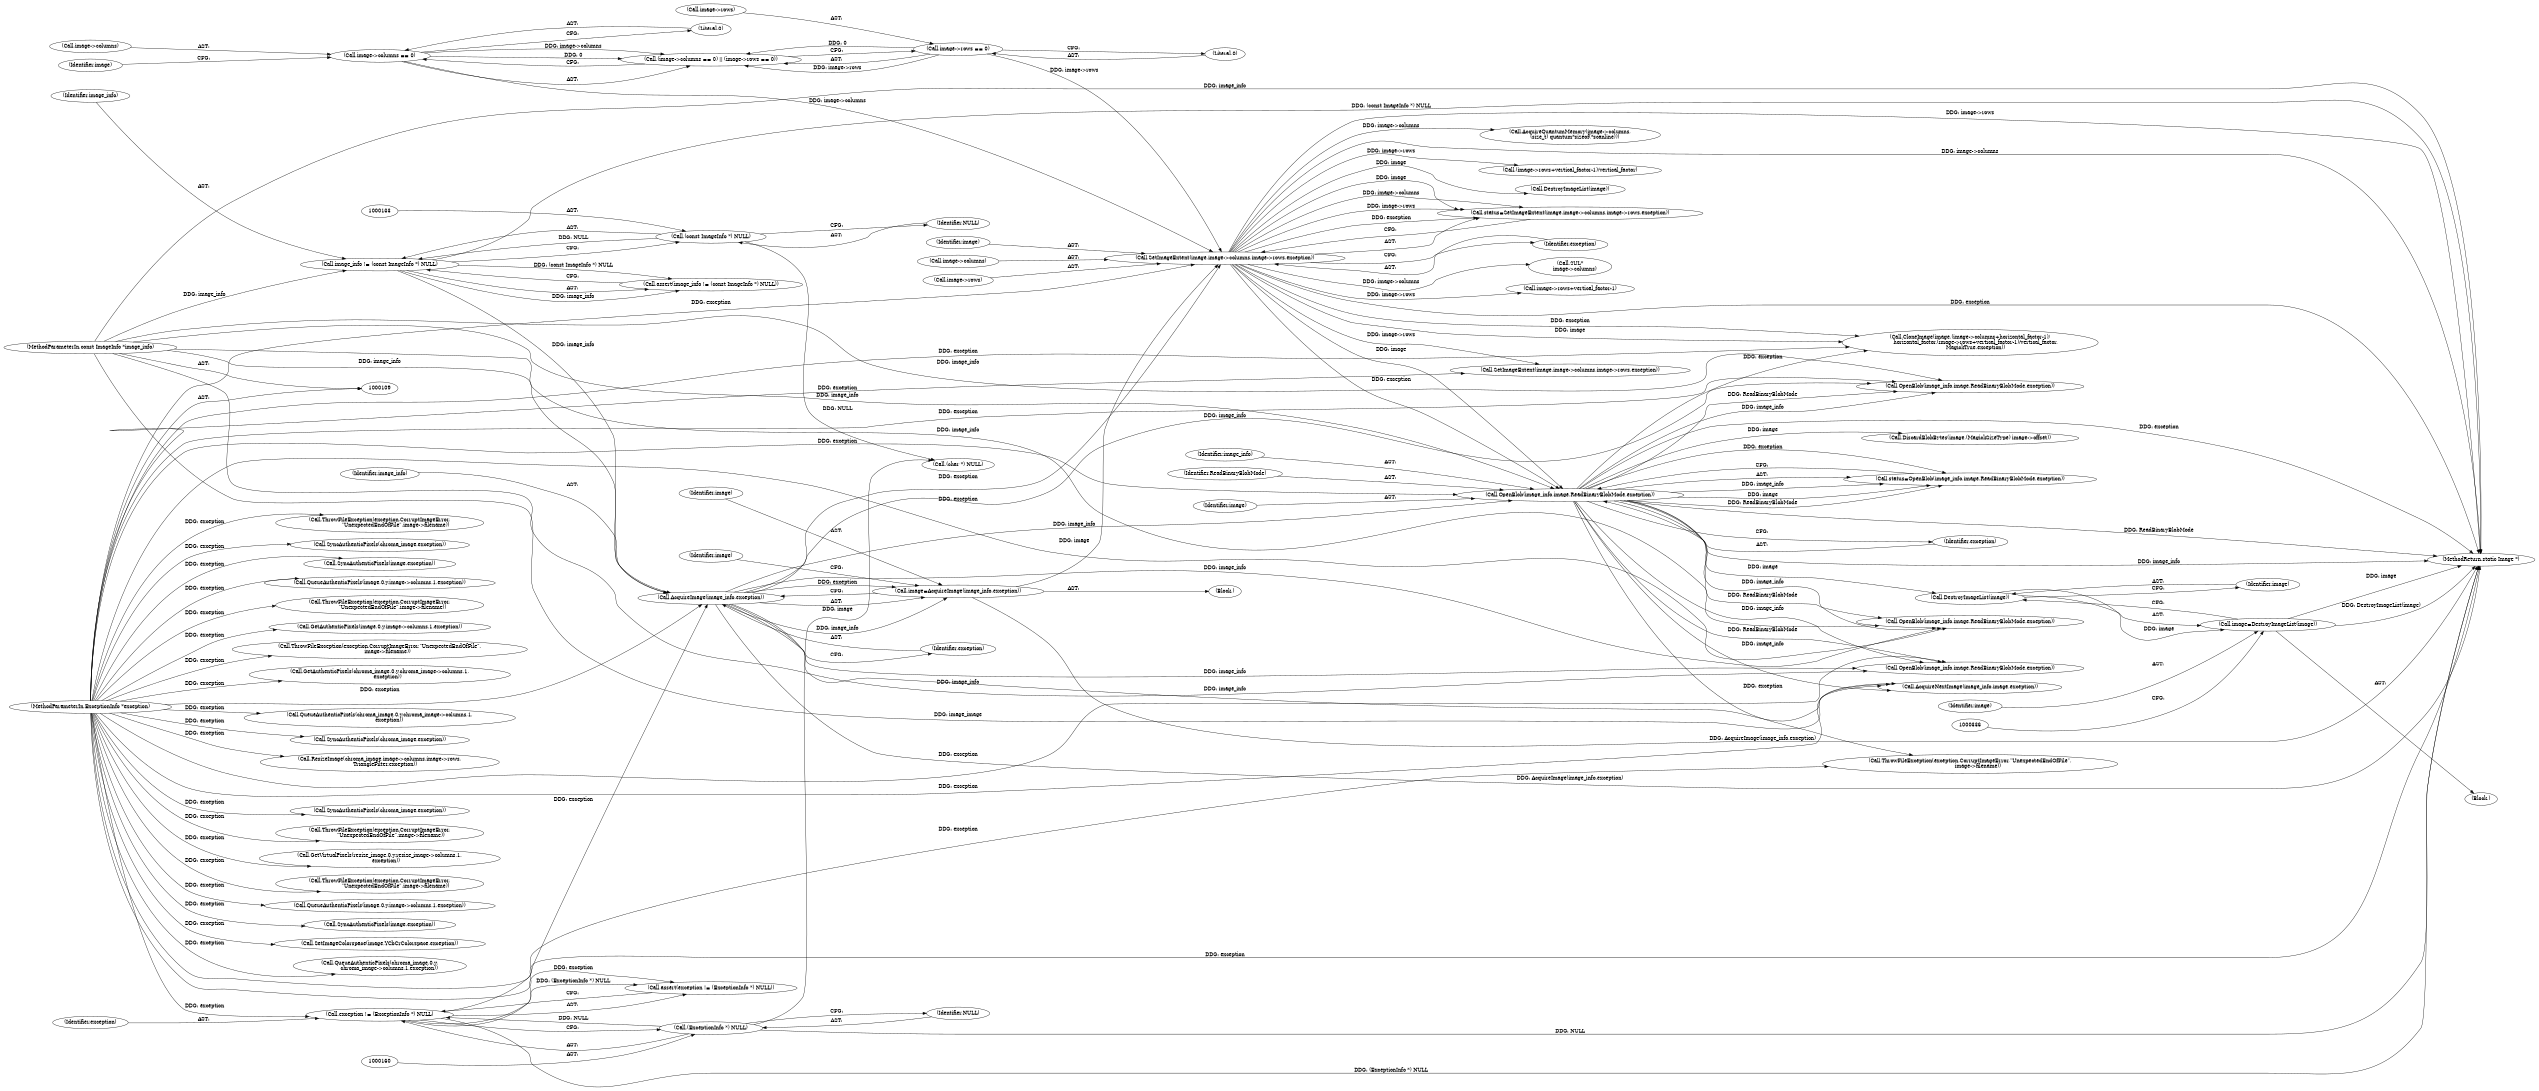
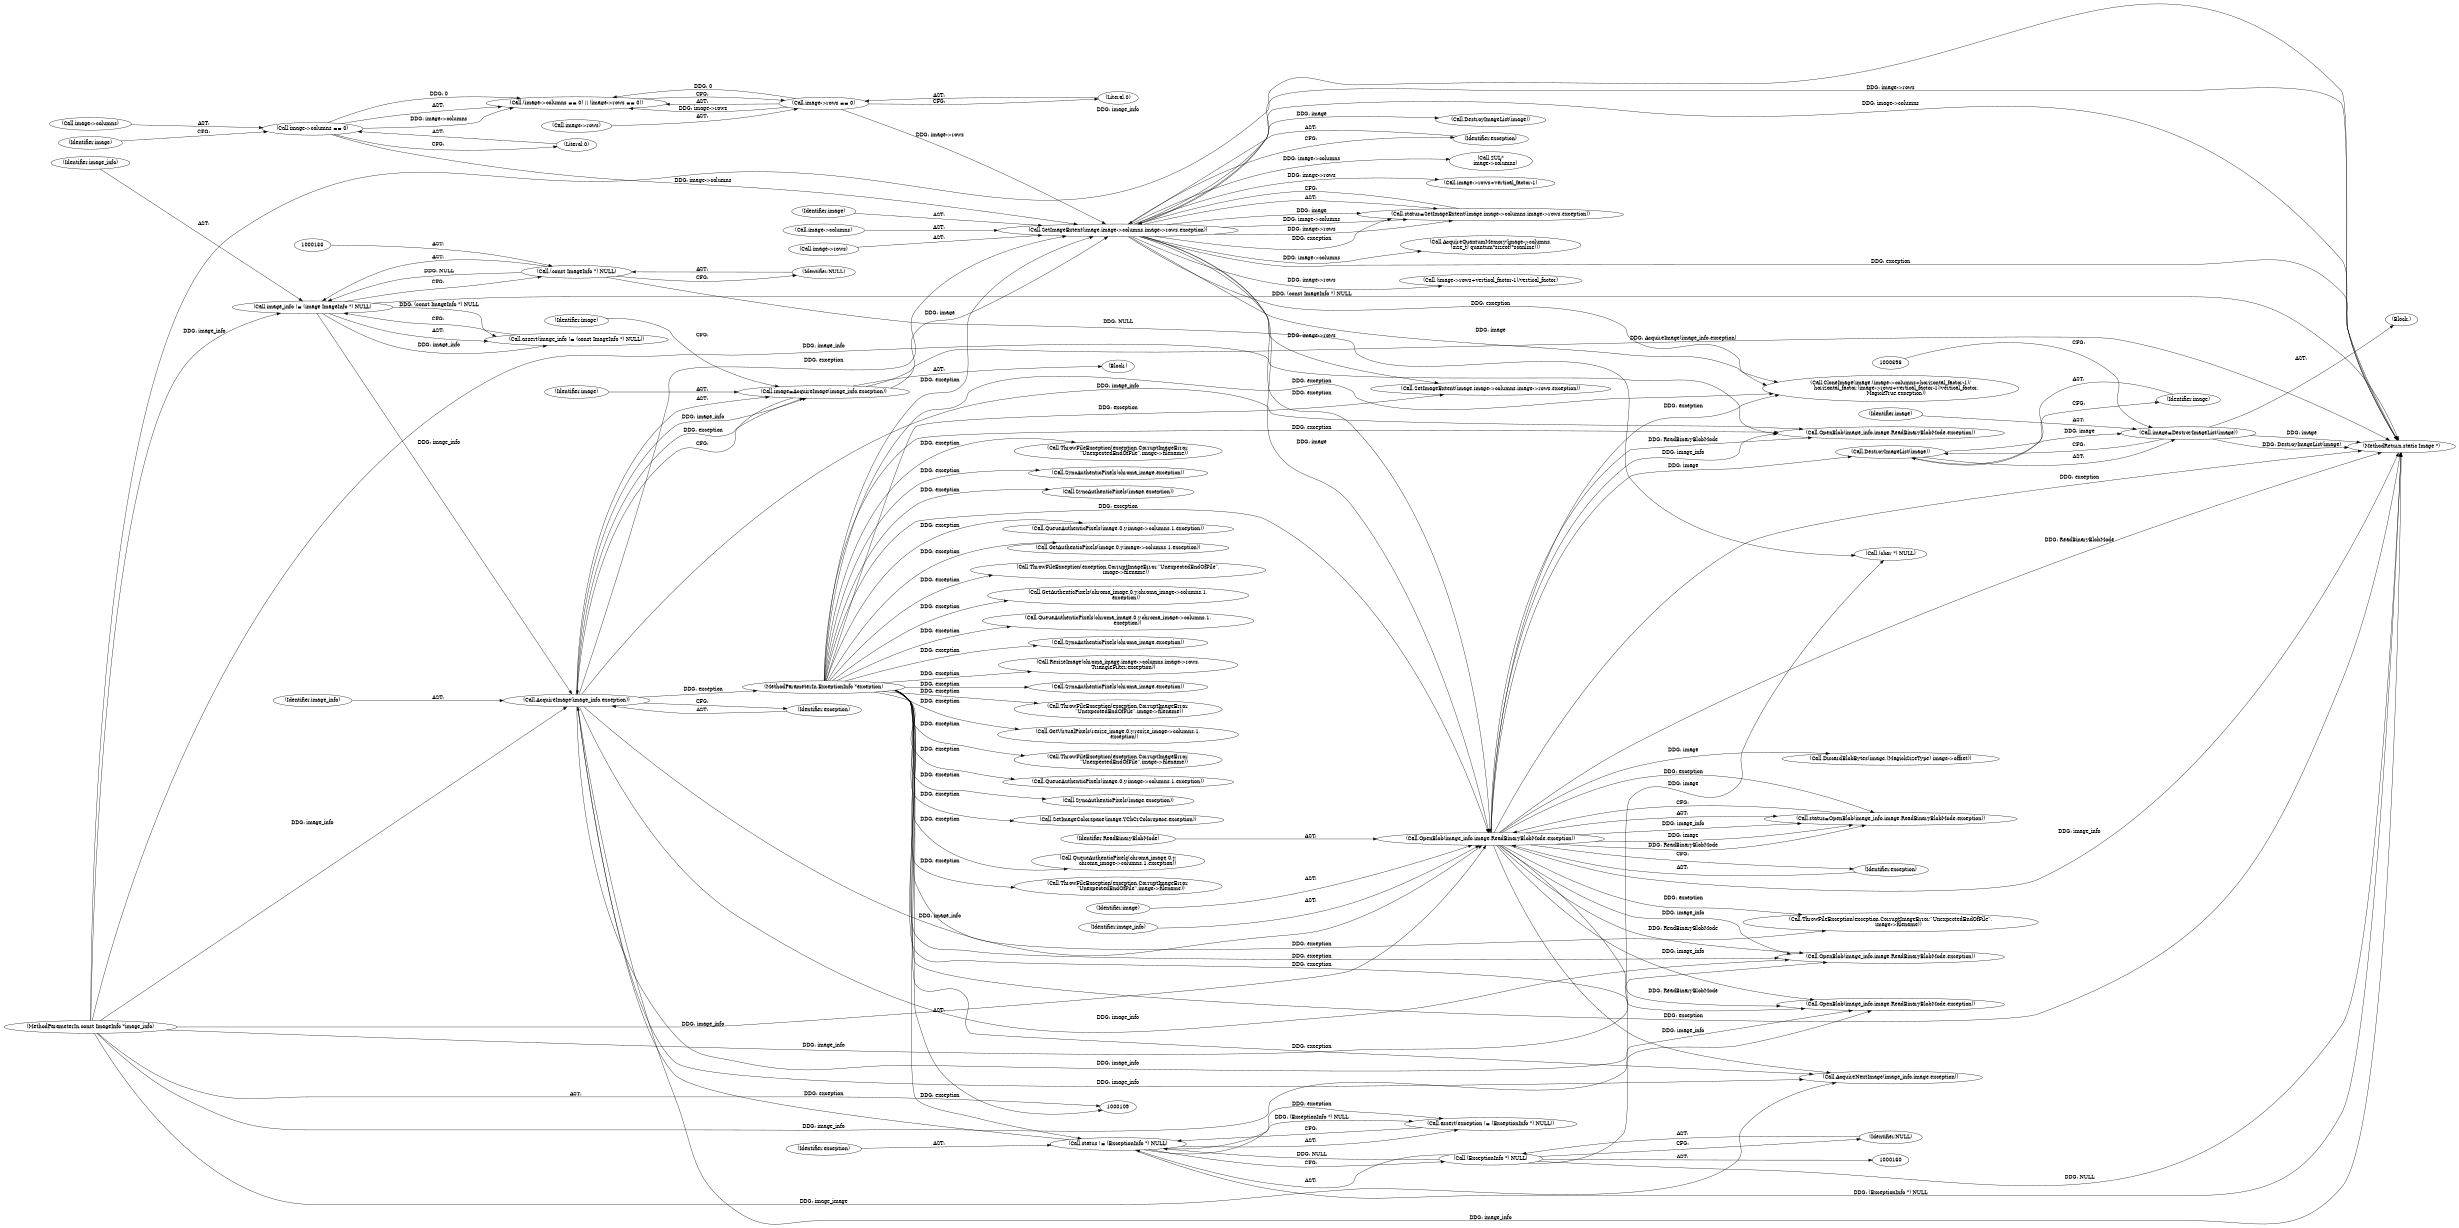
(535, 65) -> none
(380, 265) -> (313, 307)
(443, 703) -> (696, 694)
(1970, 725) -> (1891, 363)
(1570, 779) -> (1491, 1218)
(380, 1015) -> (1118, 1144)
(546, 1064) -> (1706, 1160)
